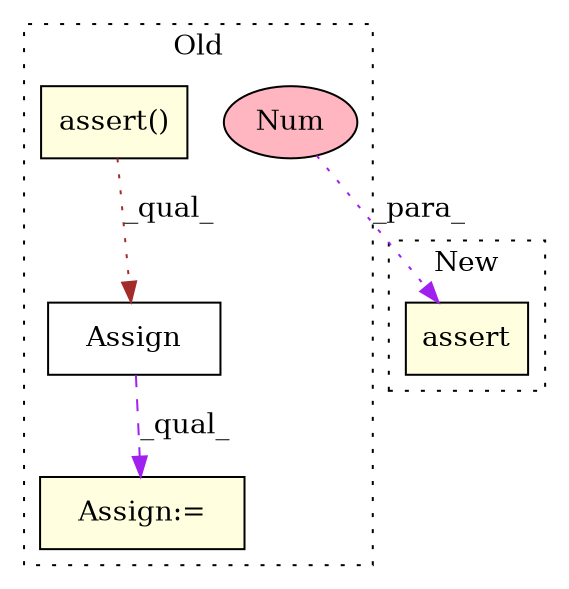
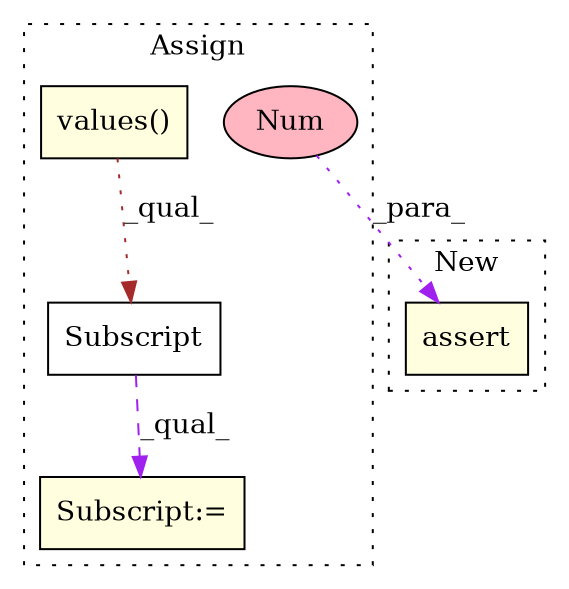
(198, 47) -> (198, 47)
(114, 122) -> (114, 122)
(134, 339) -> (134, 339)
(142, 513) -> (142, 513)
